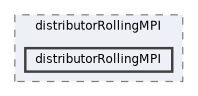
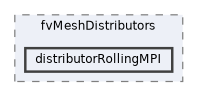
(99, 27) -> (99, 27)
